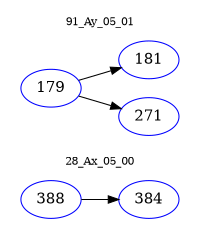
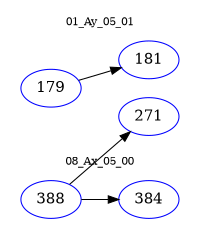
(100, 23) -> (100, 23)
(95, 101) -> (96, 162)
(100, 162) -> (100, 162)
